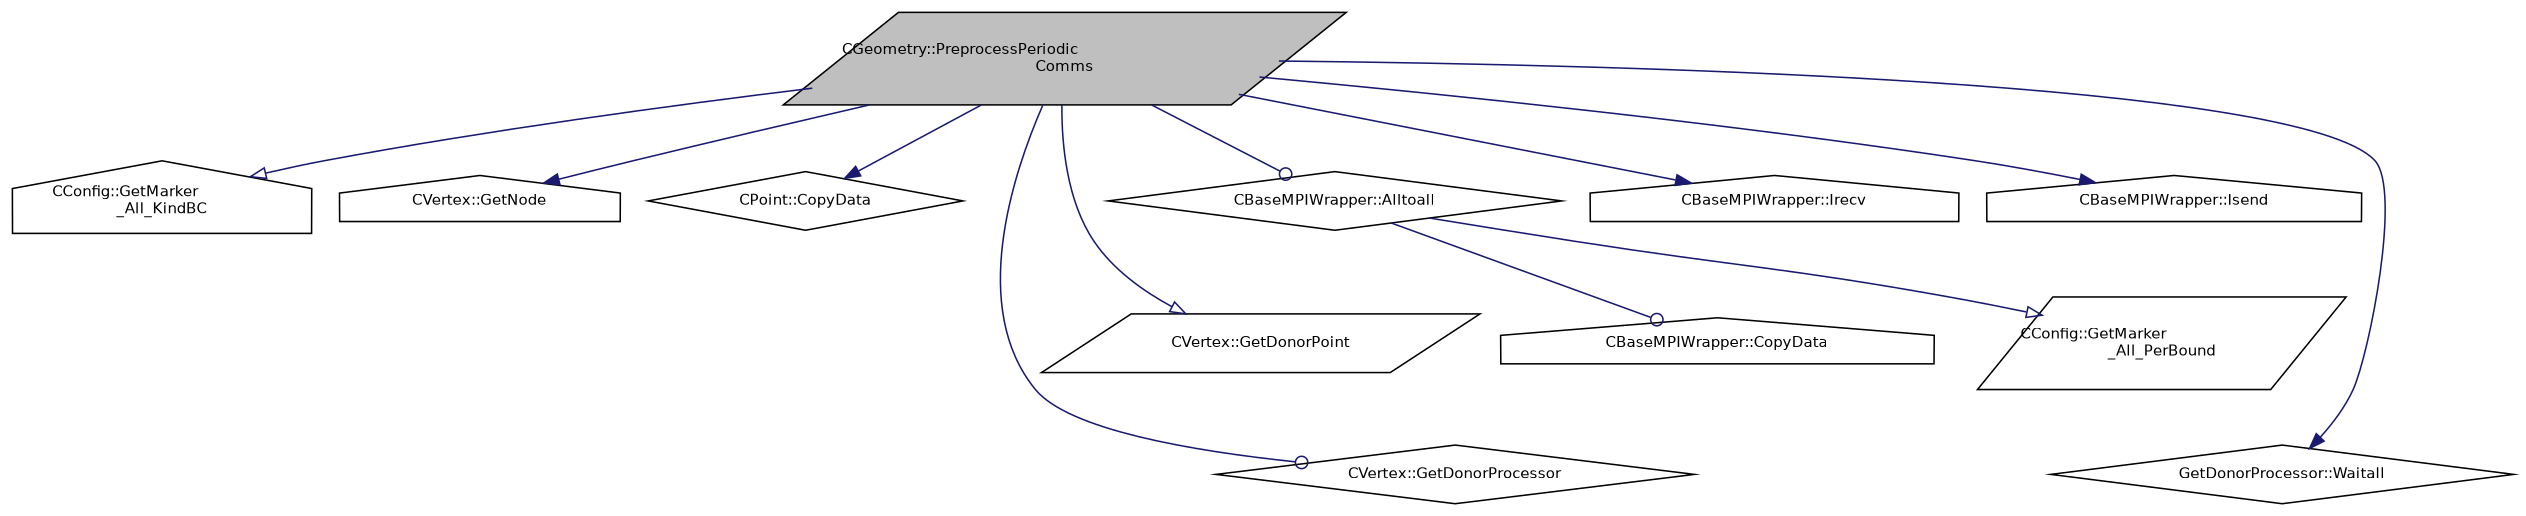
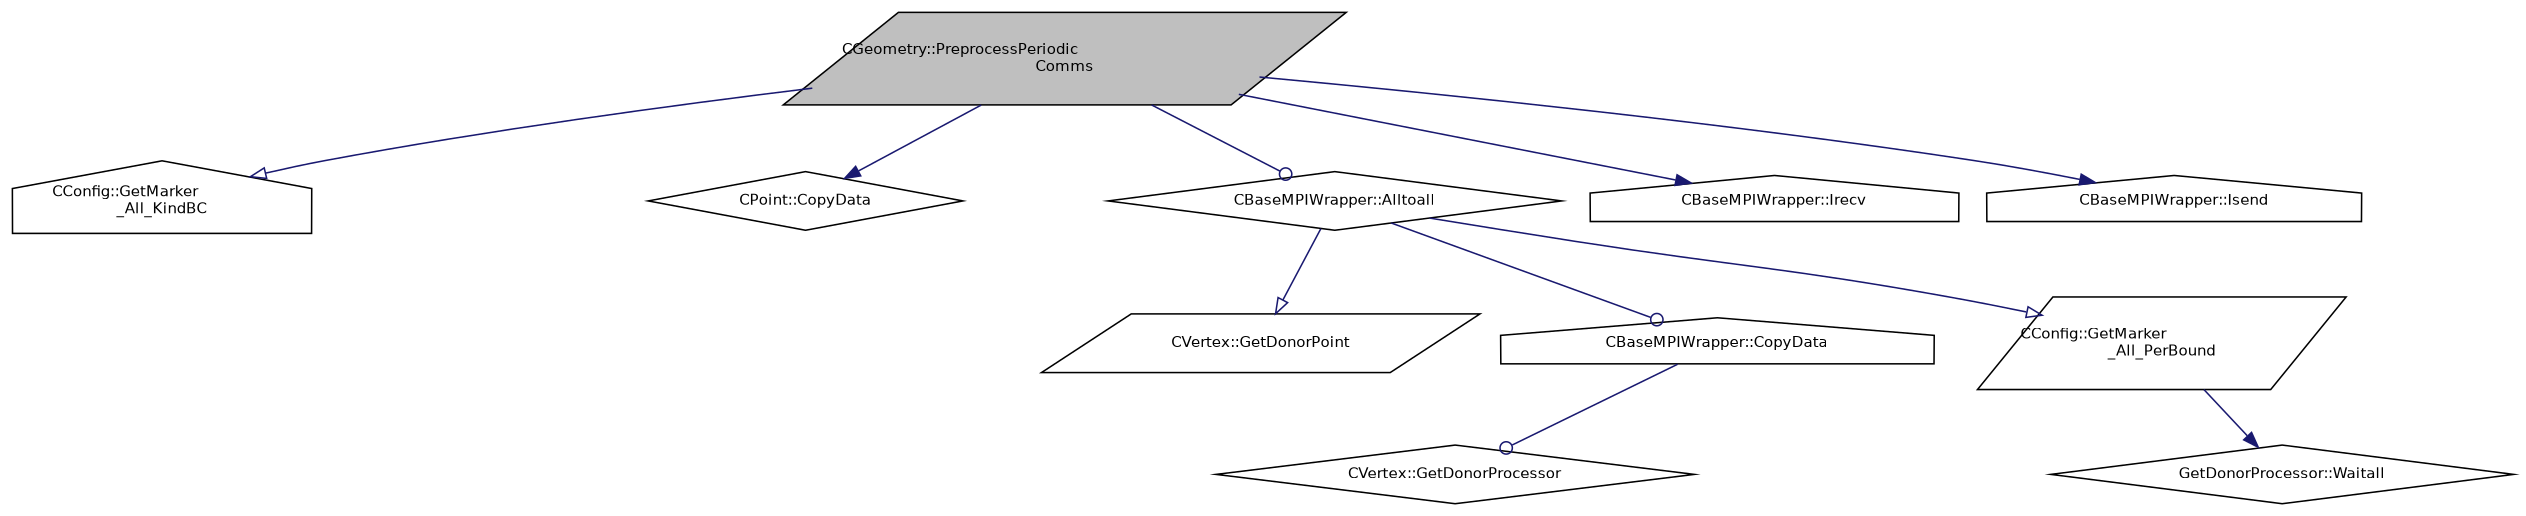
(1978, 86) -> (2226, 413)
(480, 201) -> none
(1084, 224) -> (1302, 264)
(1029, 379) -> (1595, 405)
